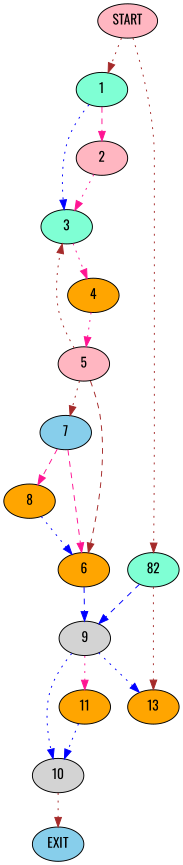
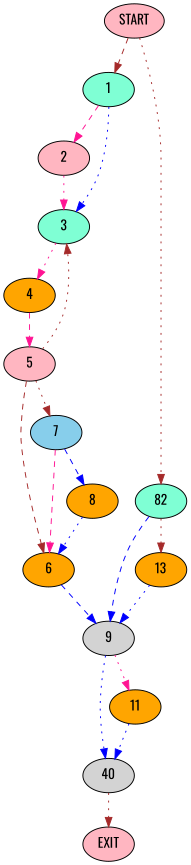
(117, 51) -> (123, 51)
(89, 325) -> (30, 325)
(50, 463) -> (72, 463)
(116, 669) -> (138, 600)
(58, 776) -> (109, 776)
(58, 844) -> (109, 844)
